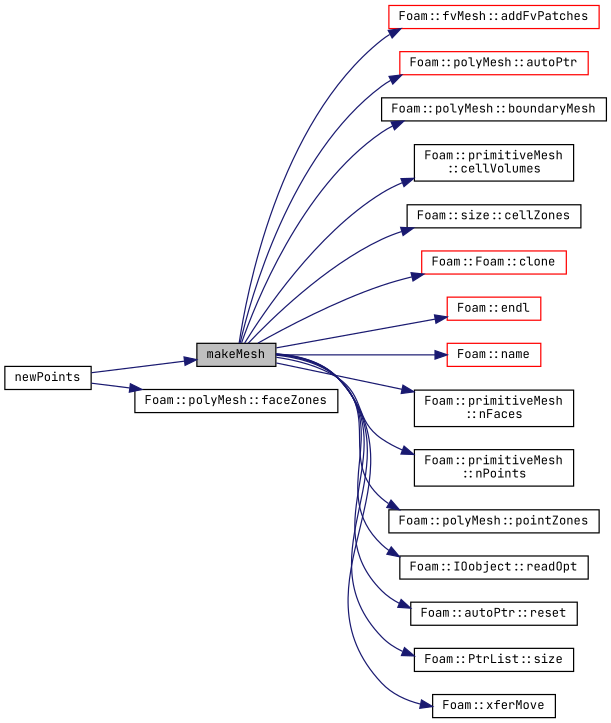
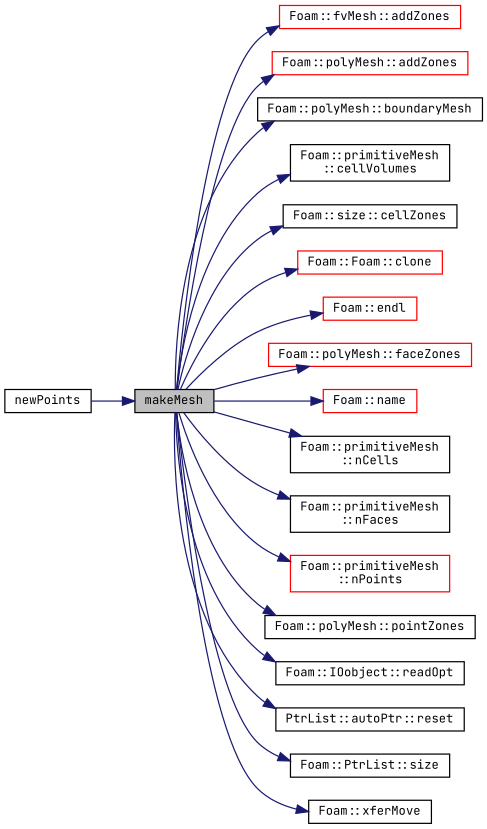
(494, 17) -> (370, 17)
(494, 63) -> (370, 63)
(110, 386) -> (256, 378)
(236, 401) -> (370, 355)
none -> (370, 455)
(494, 468) -> (370, 574)
(494, 614) -> (370, 719)
